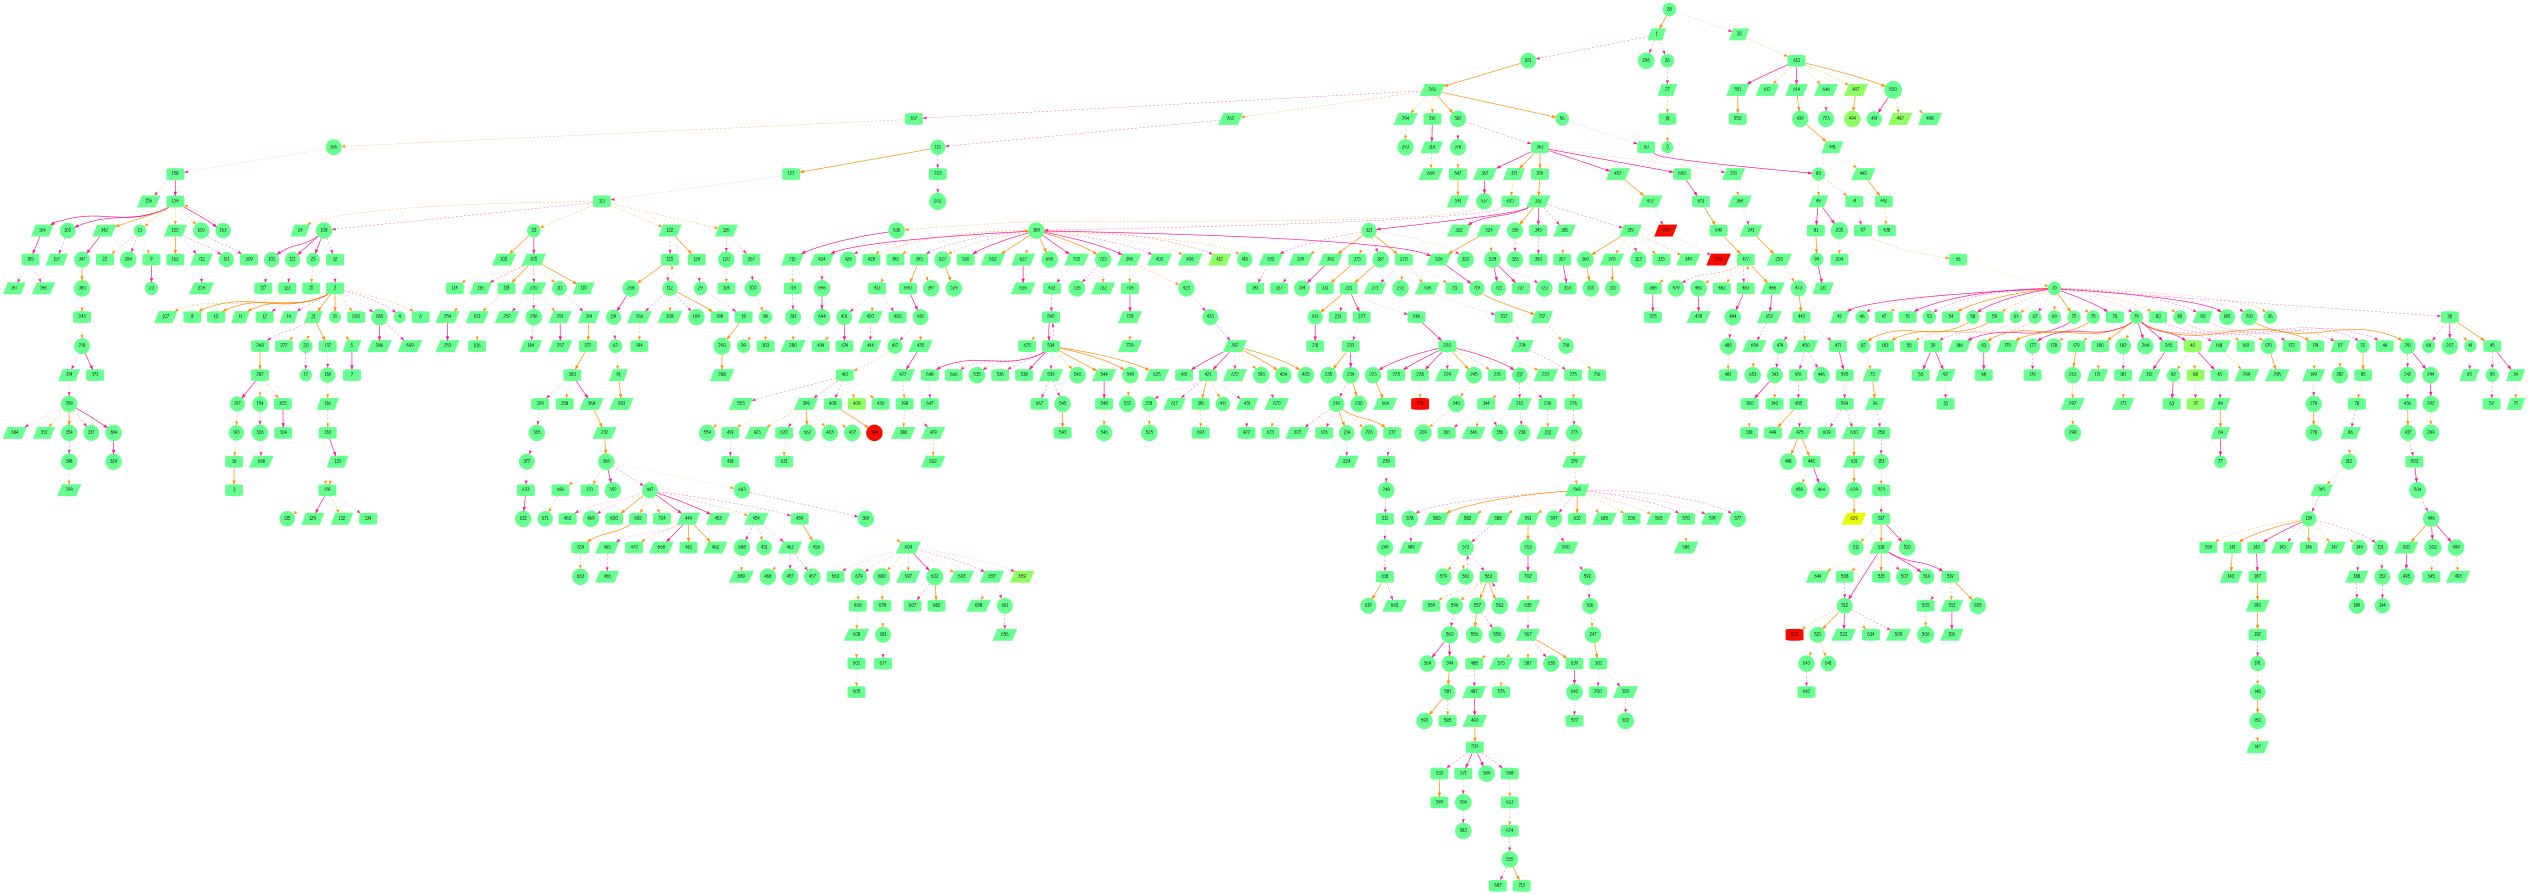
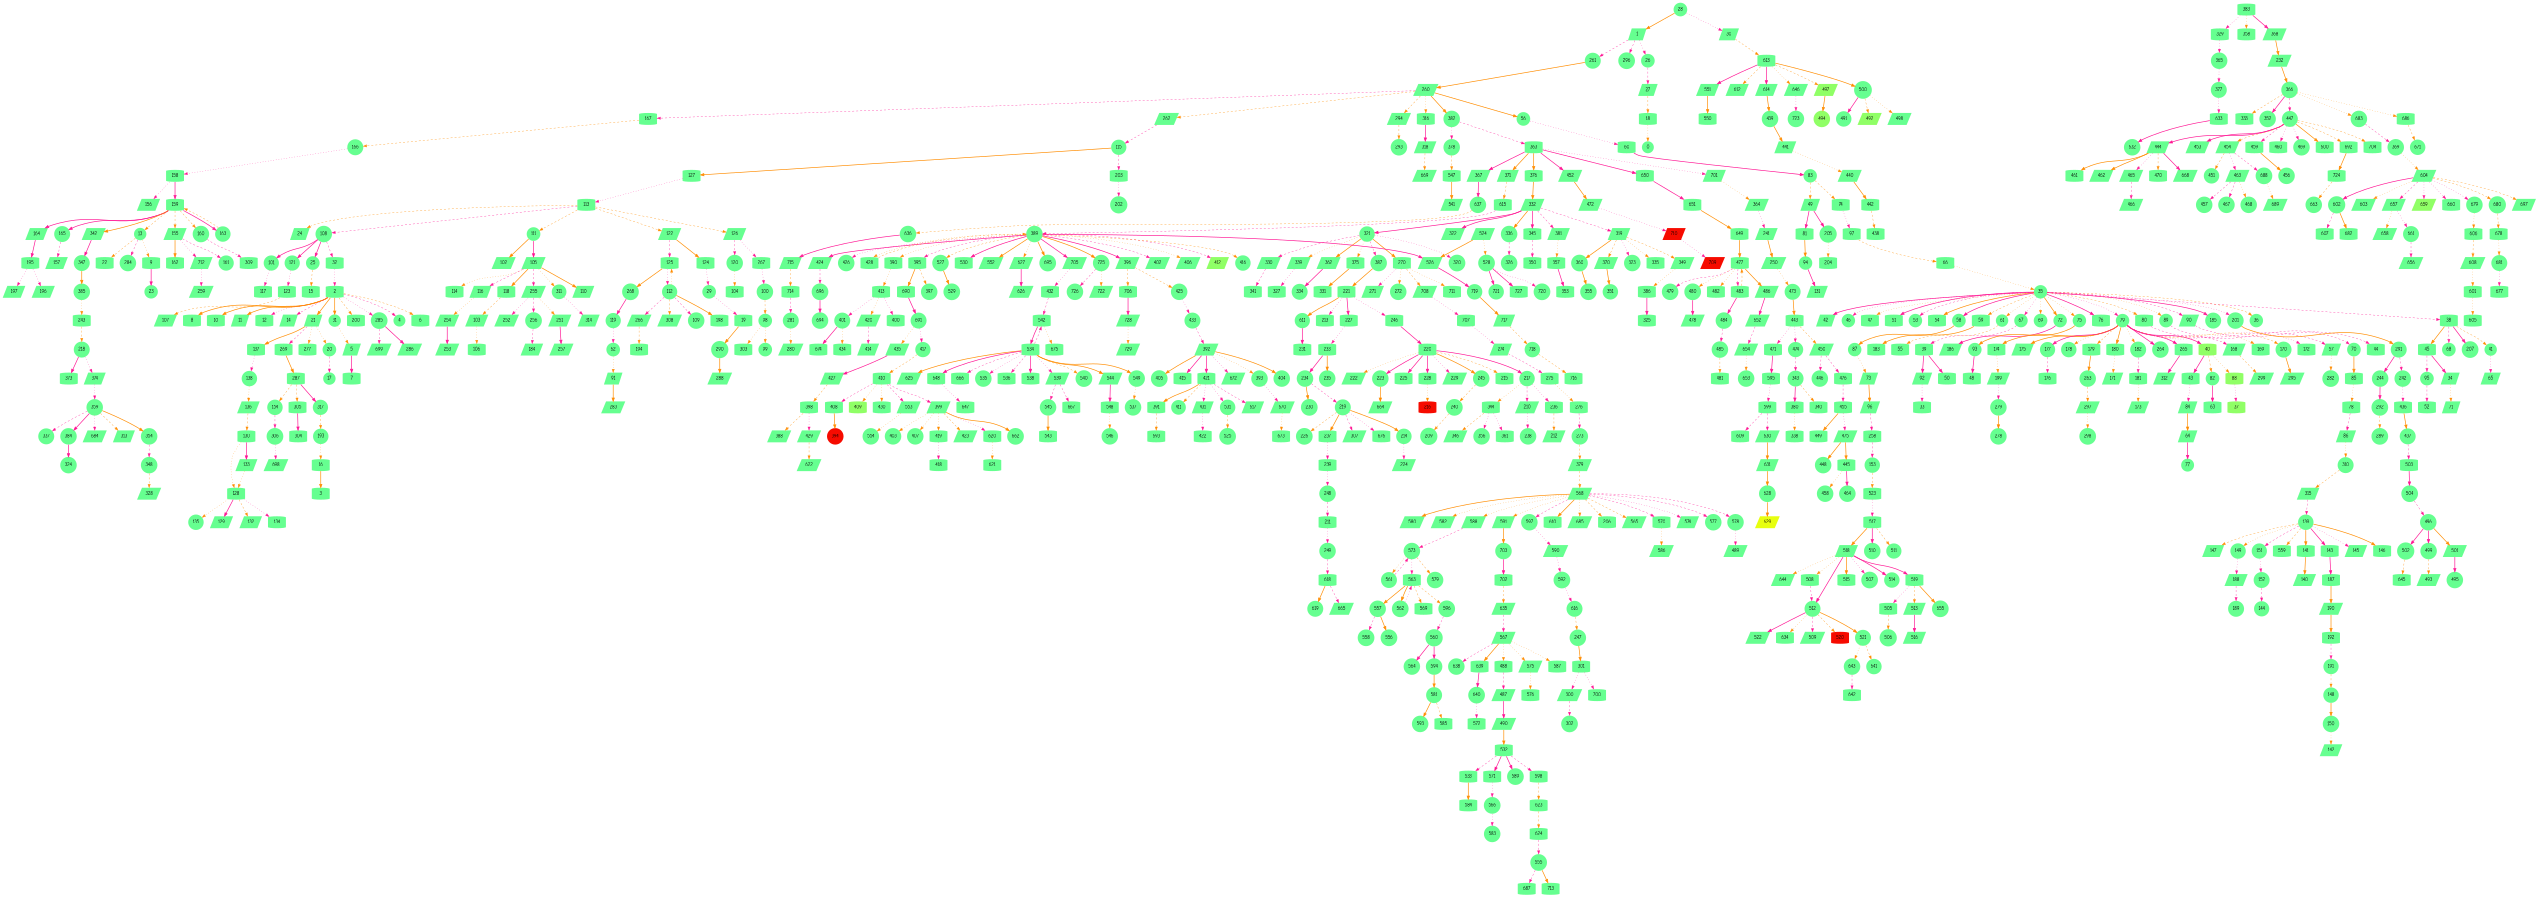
(588, 346) -> none
